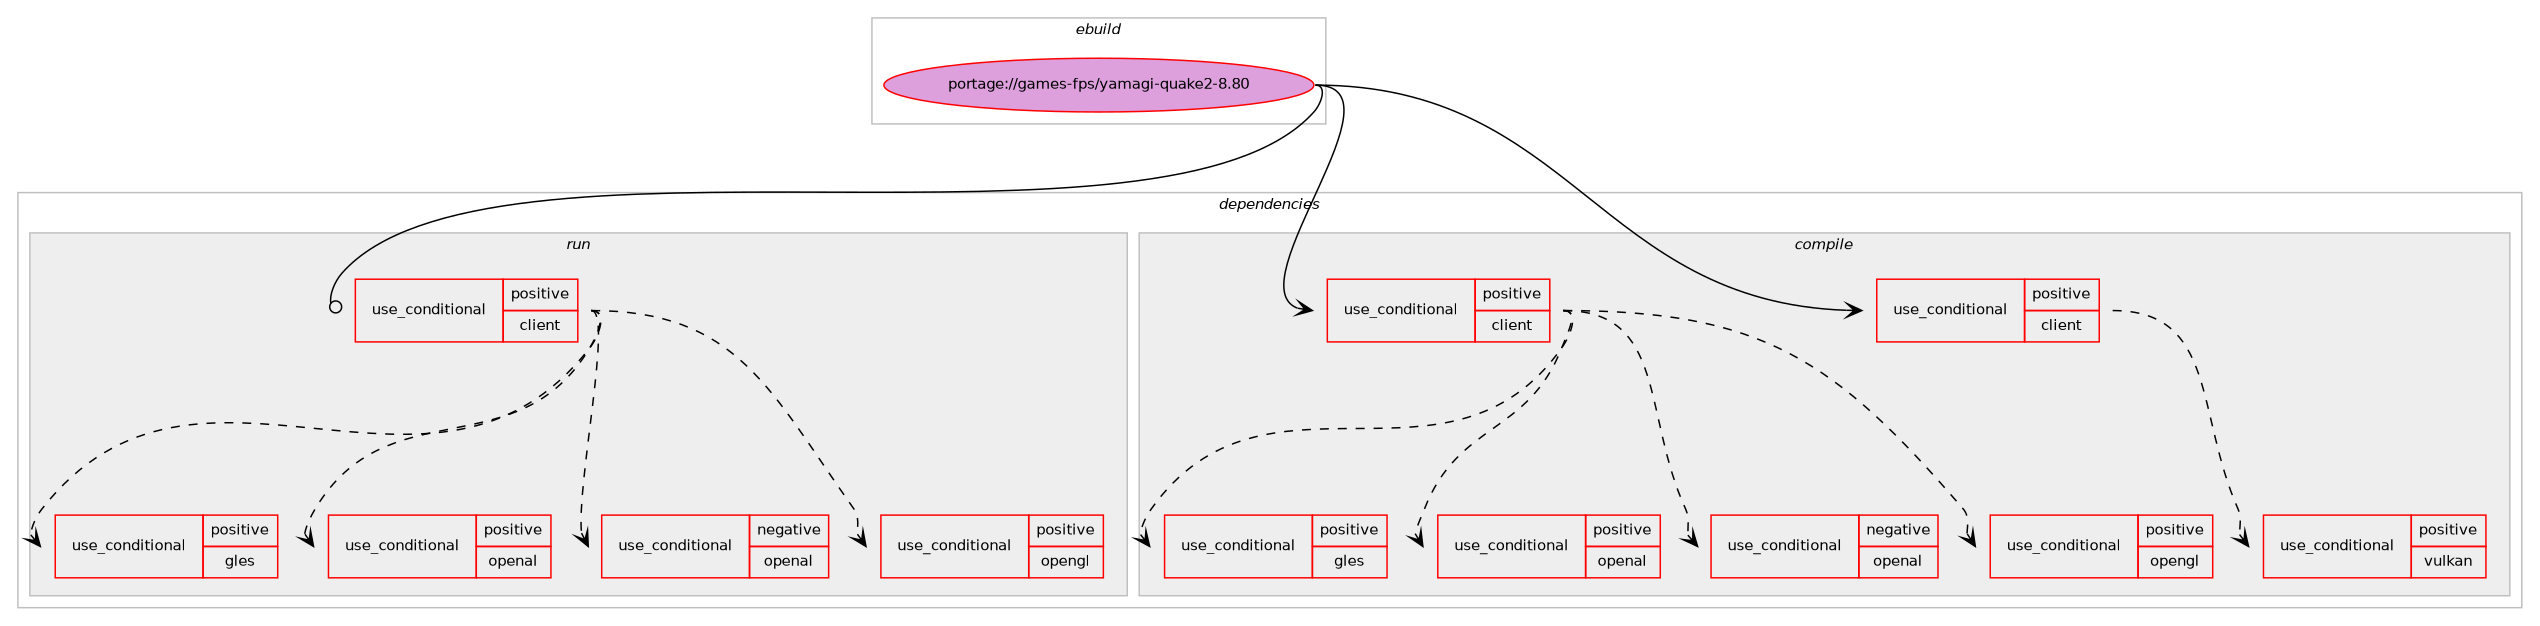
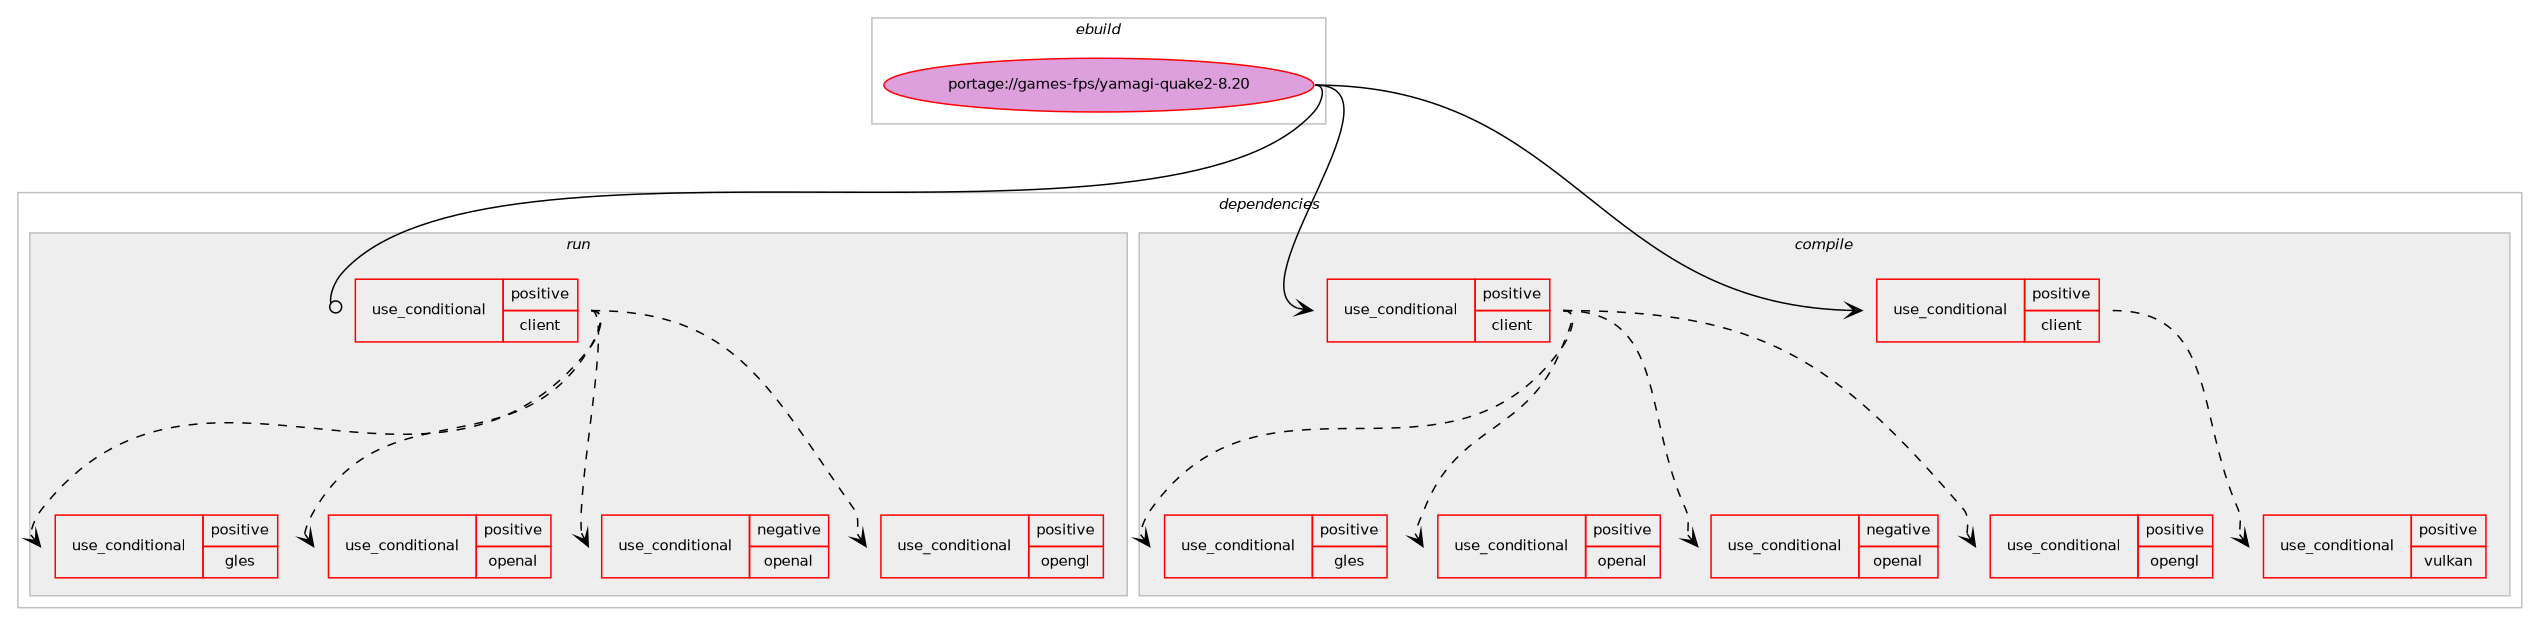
(1099, 85) -> (1099, 85)
